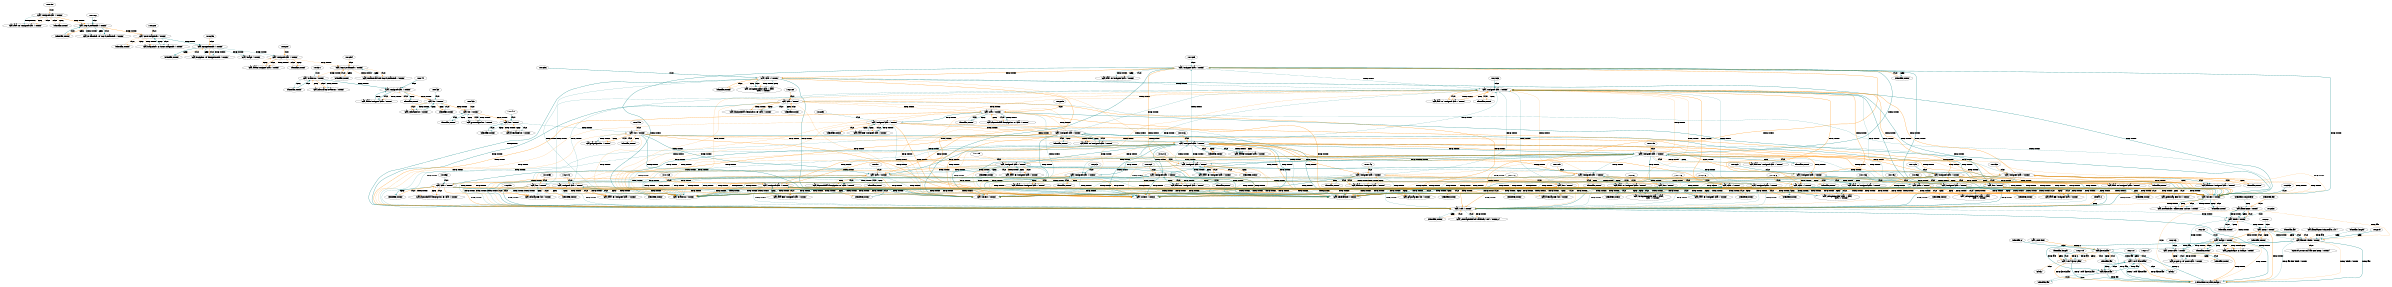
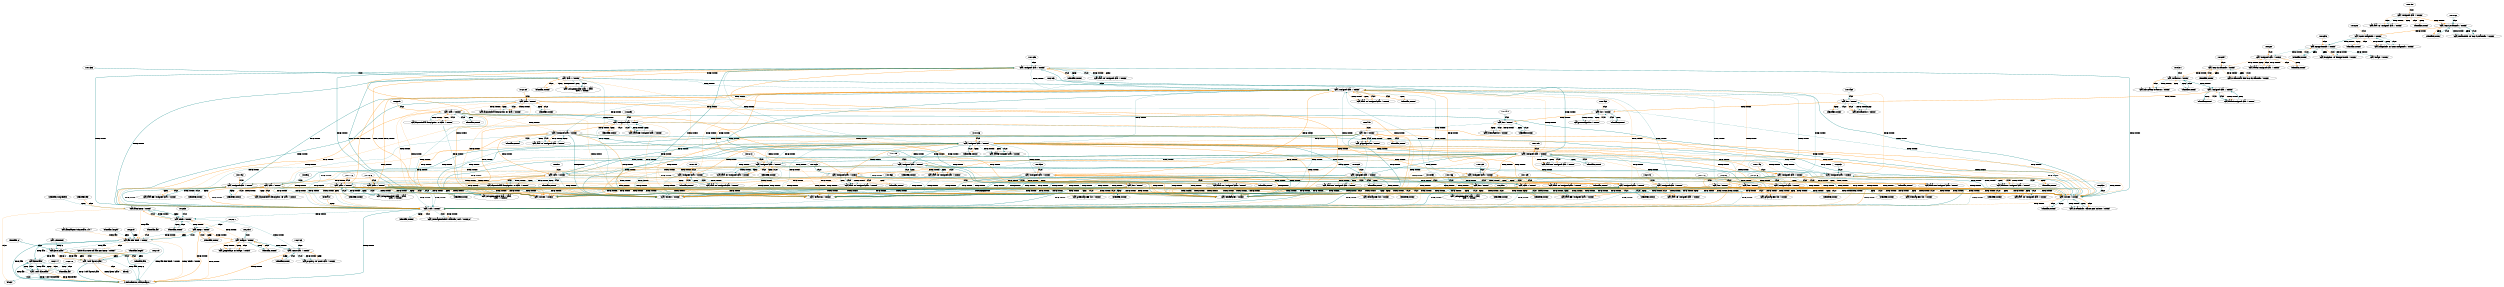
(421, 78) -> none
(2070, 245) -> (57, 245)
(2121, 255) -> (46, 256)
